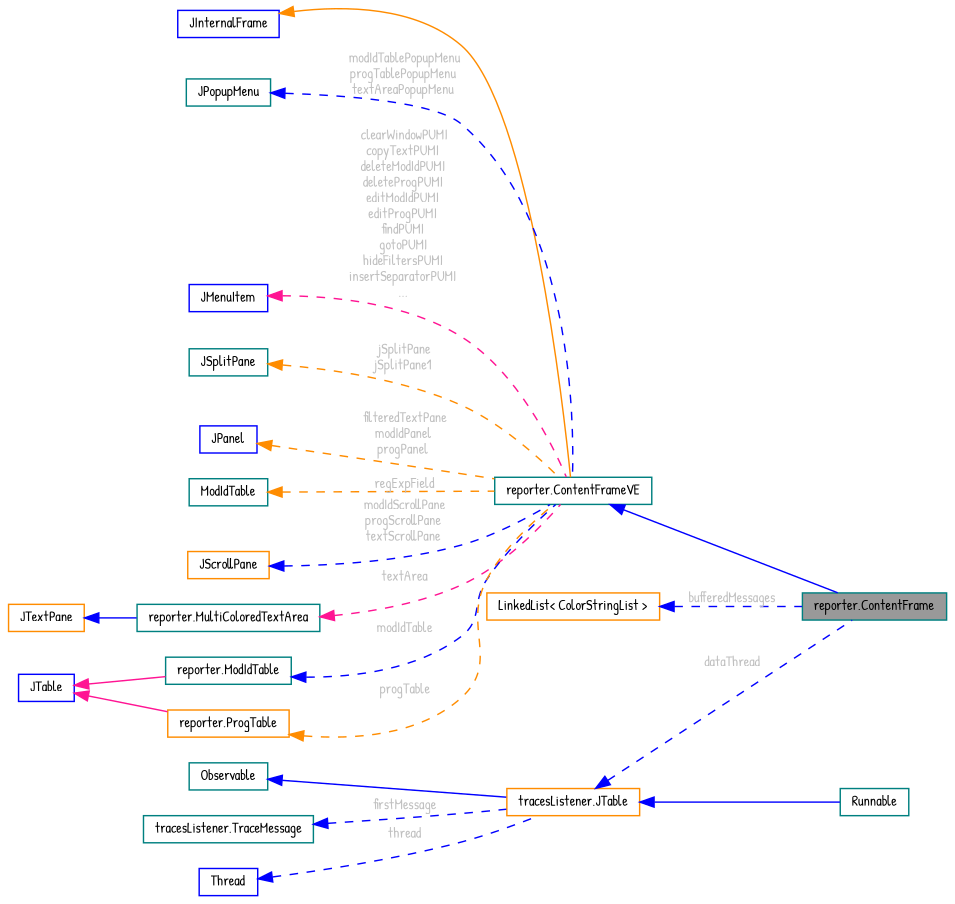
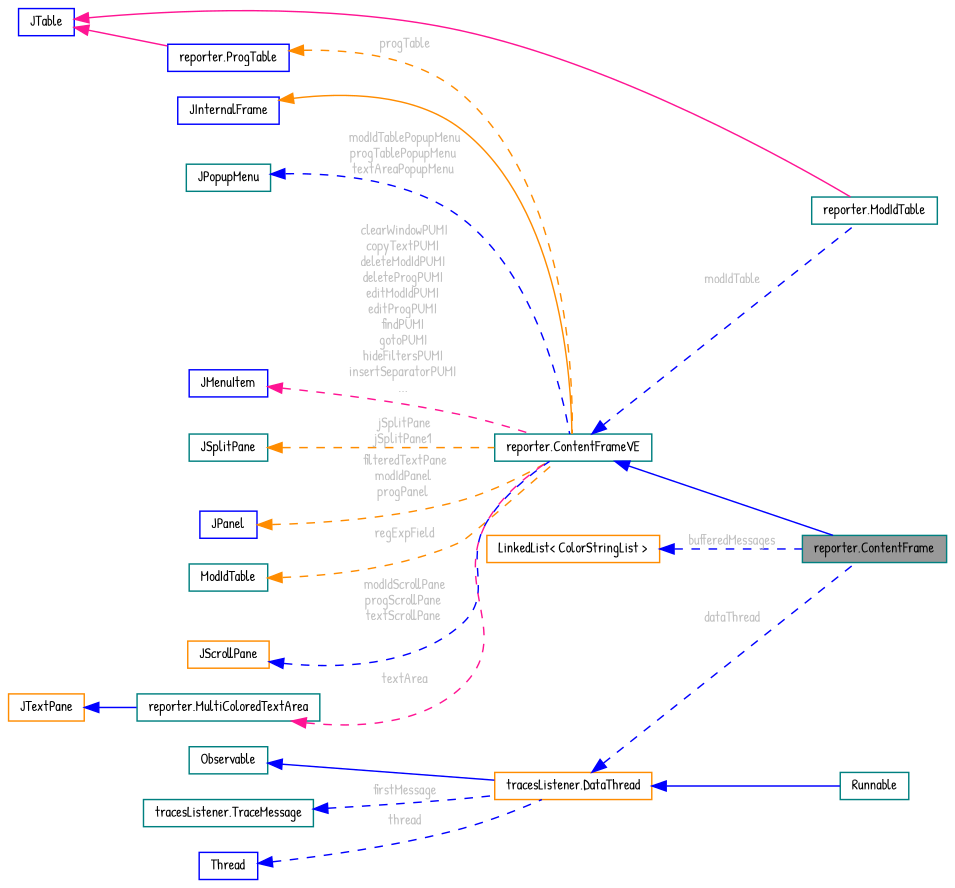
(462, 635) -> (730, 325)
(228, 724) -> (228, 58)
(573, 802) -> (573, 786)
